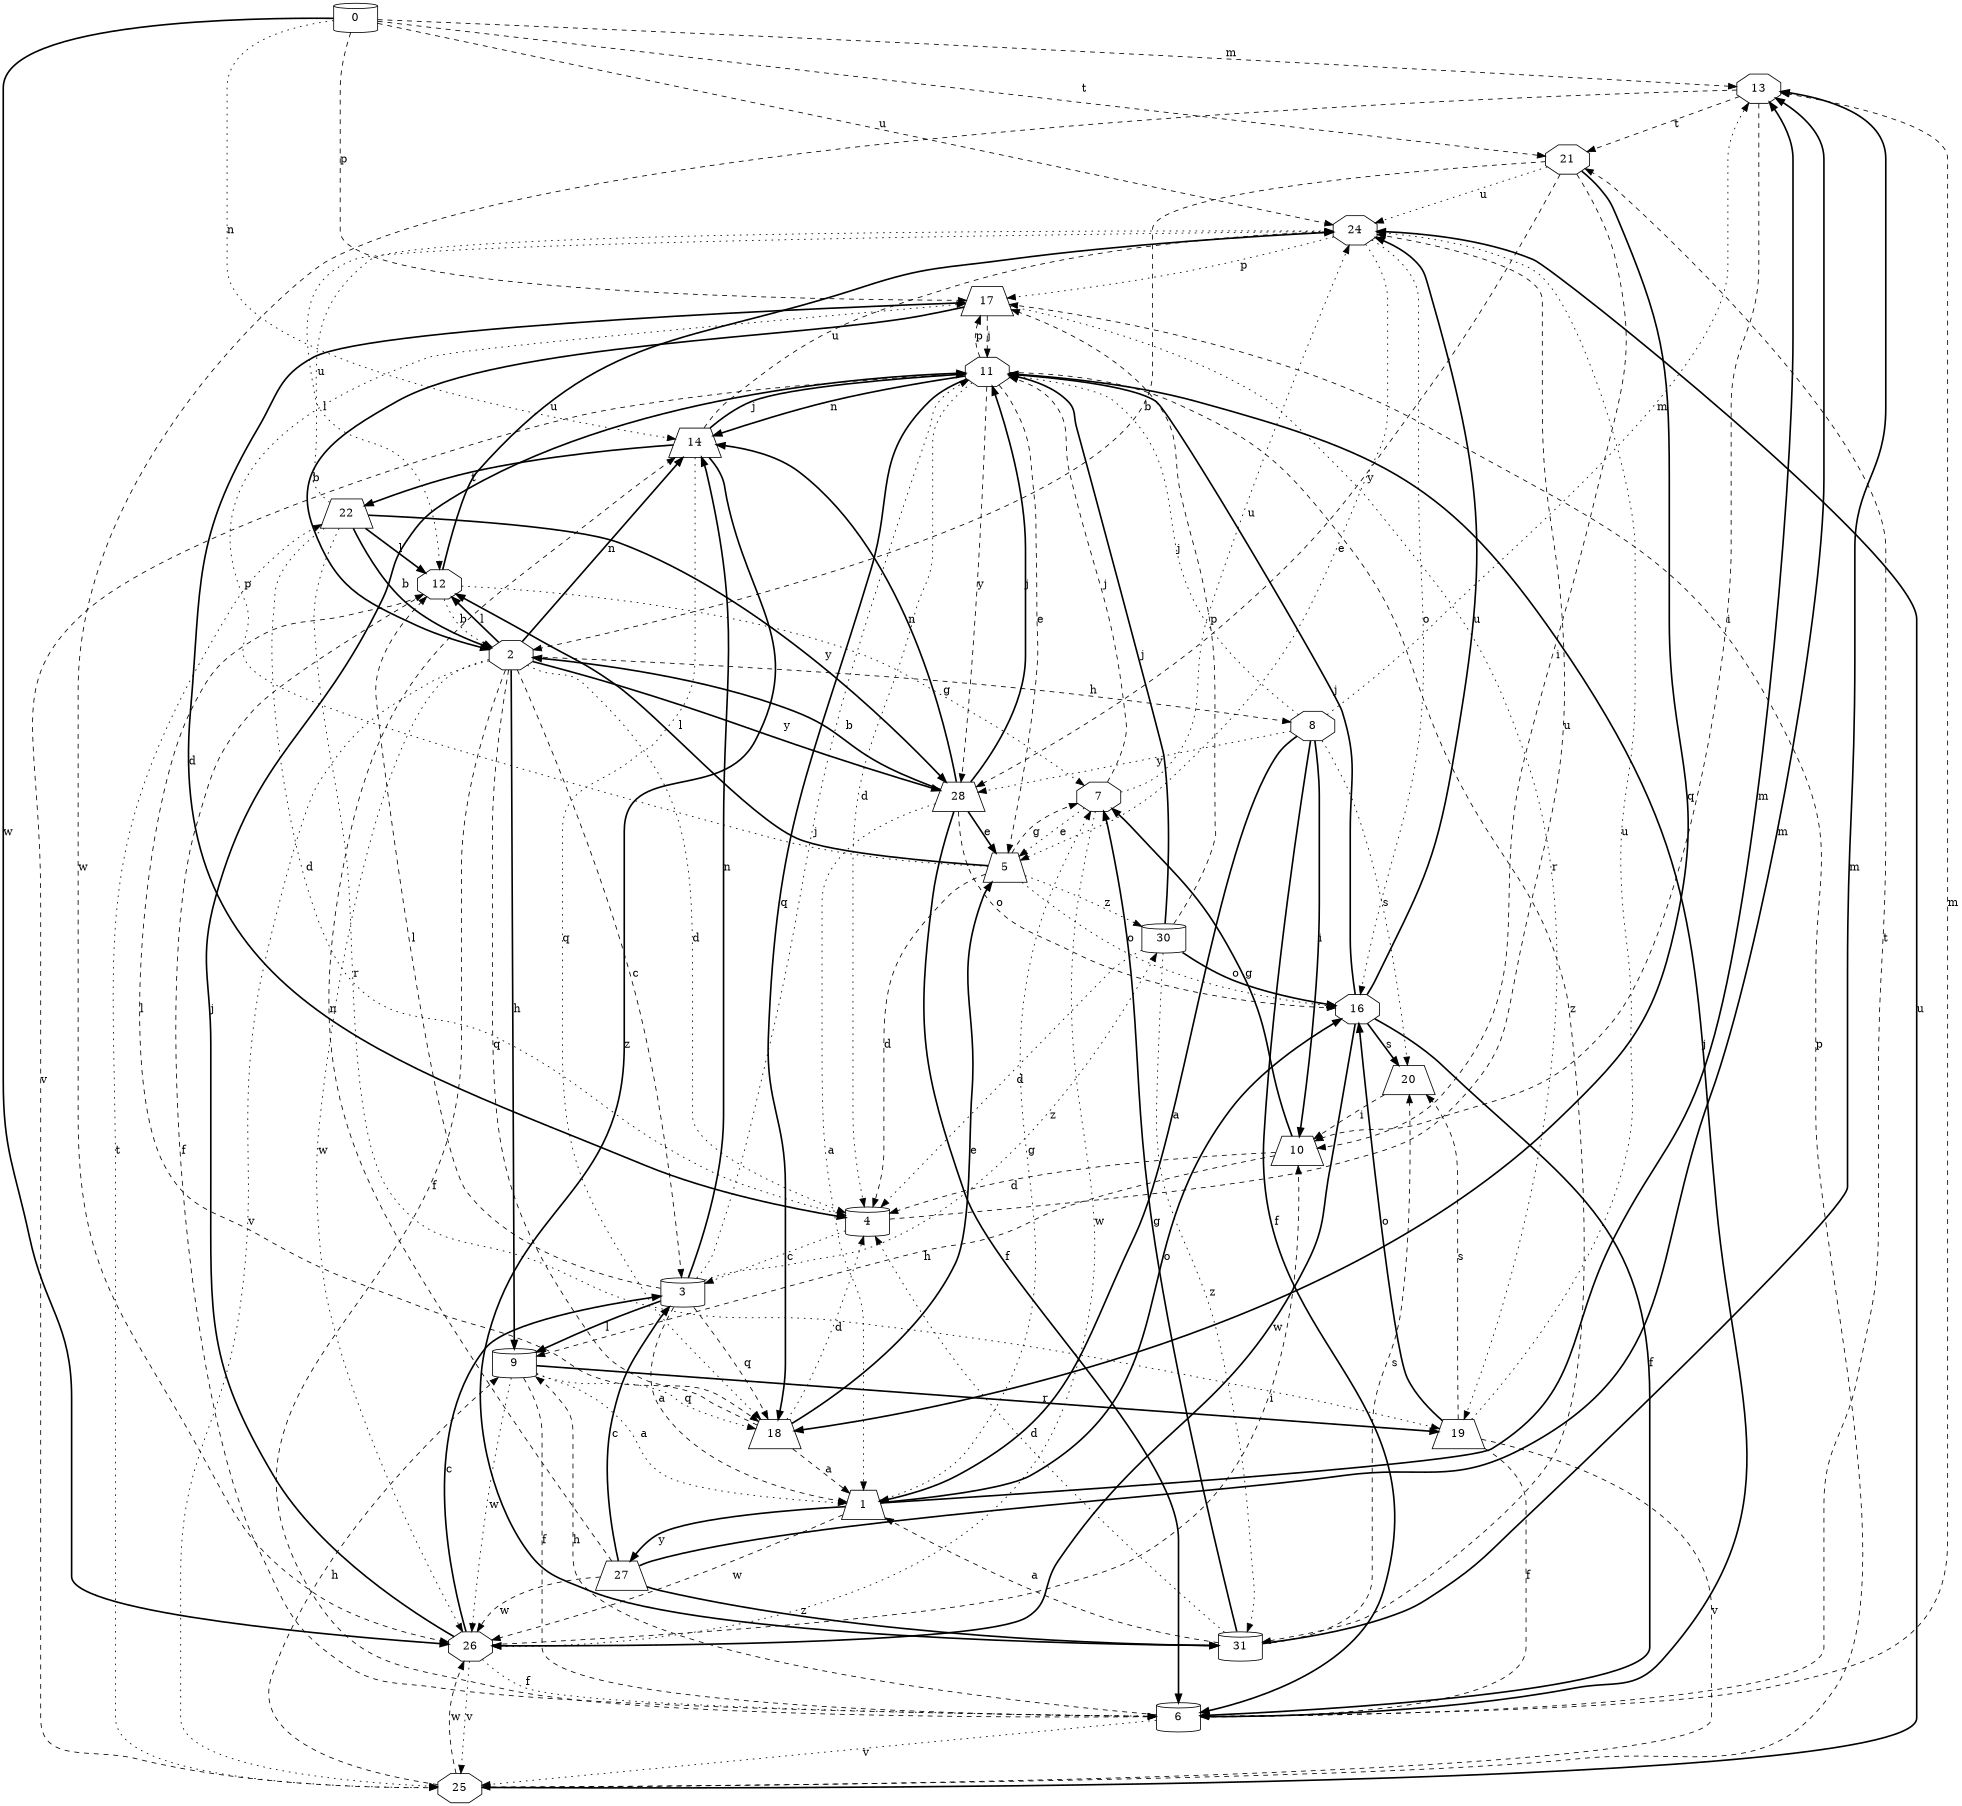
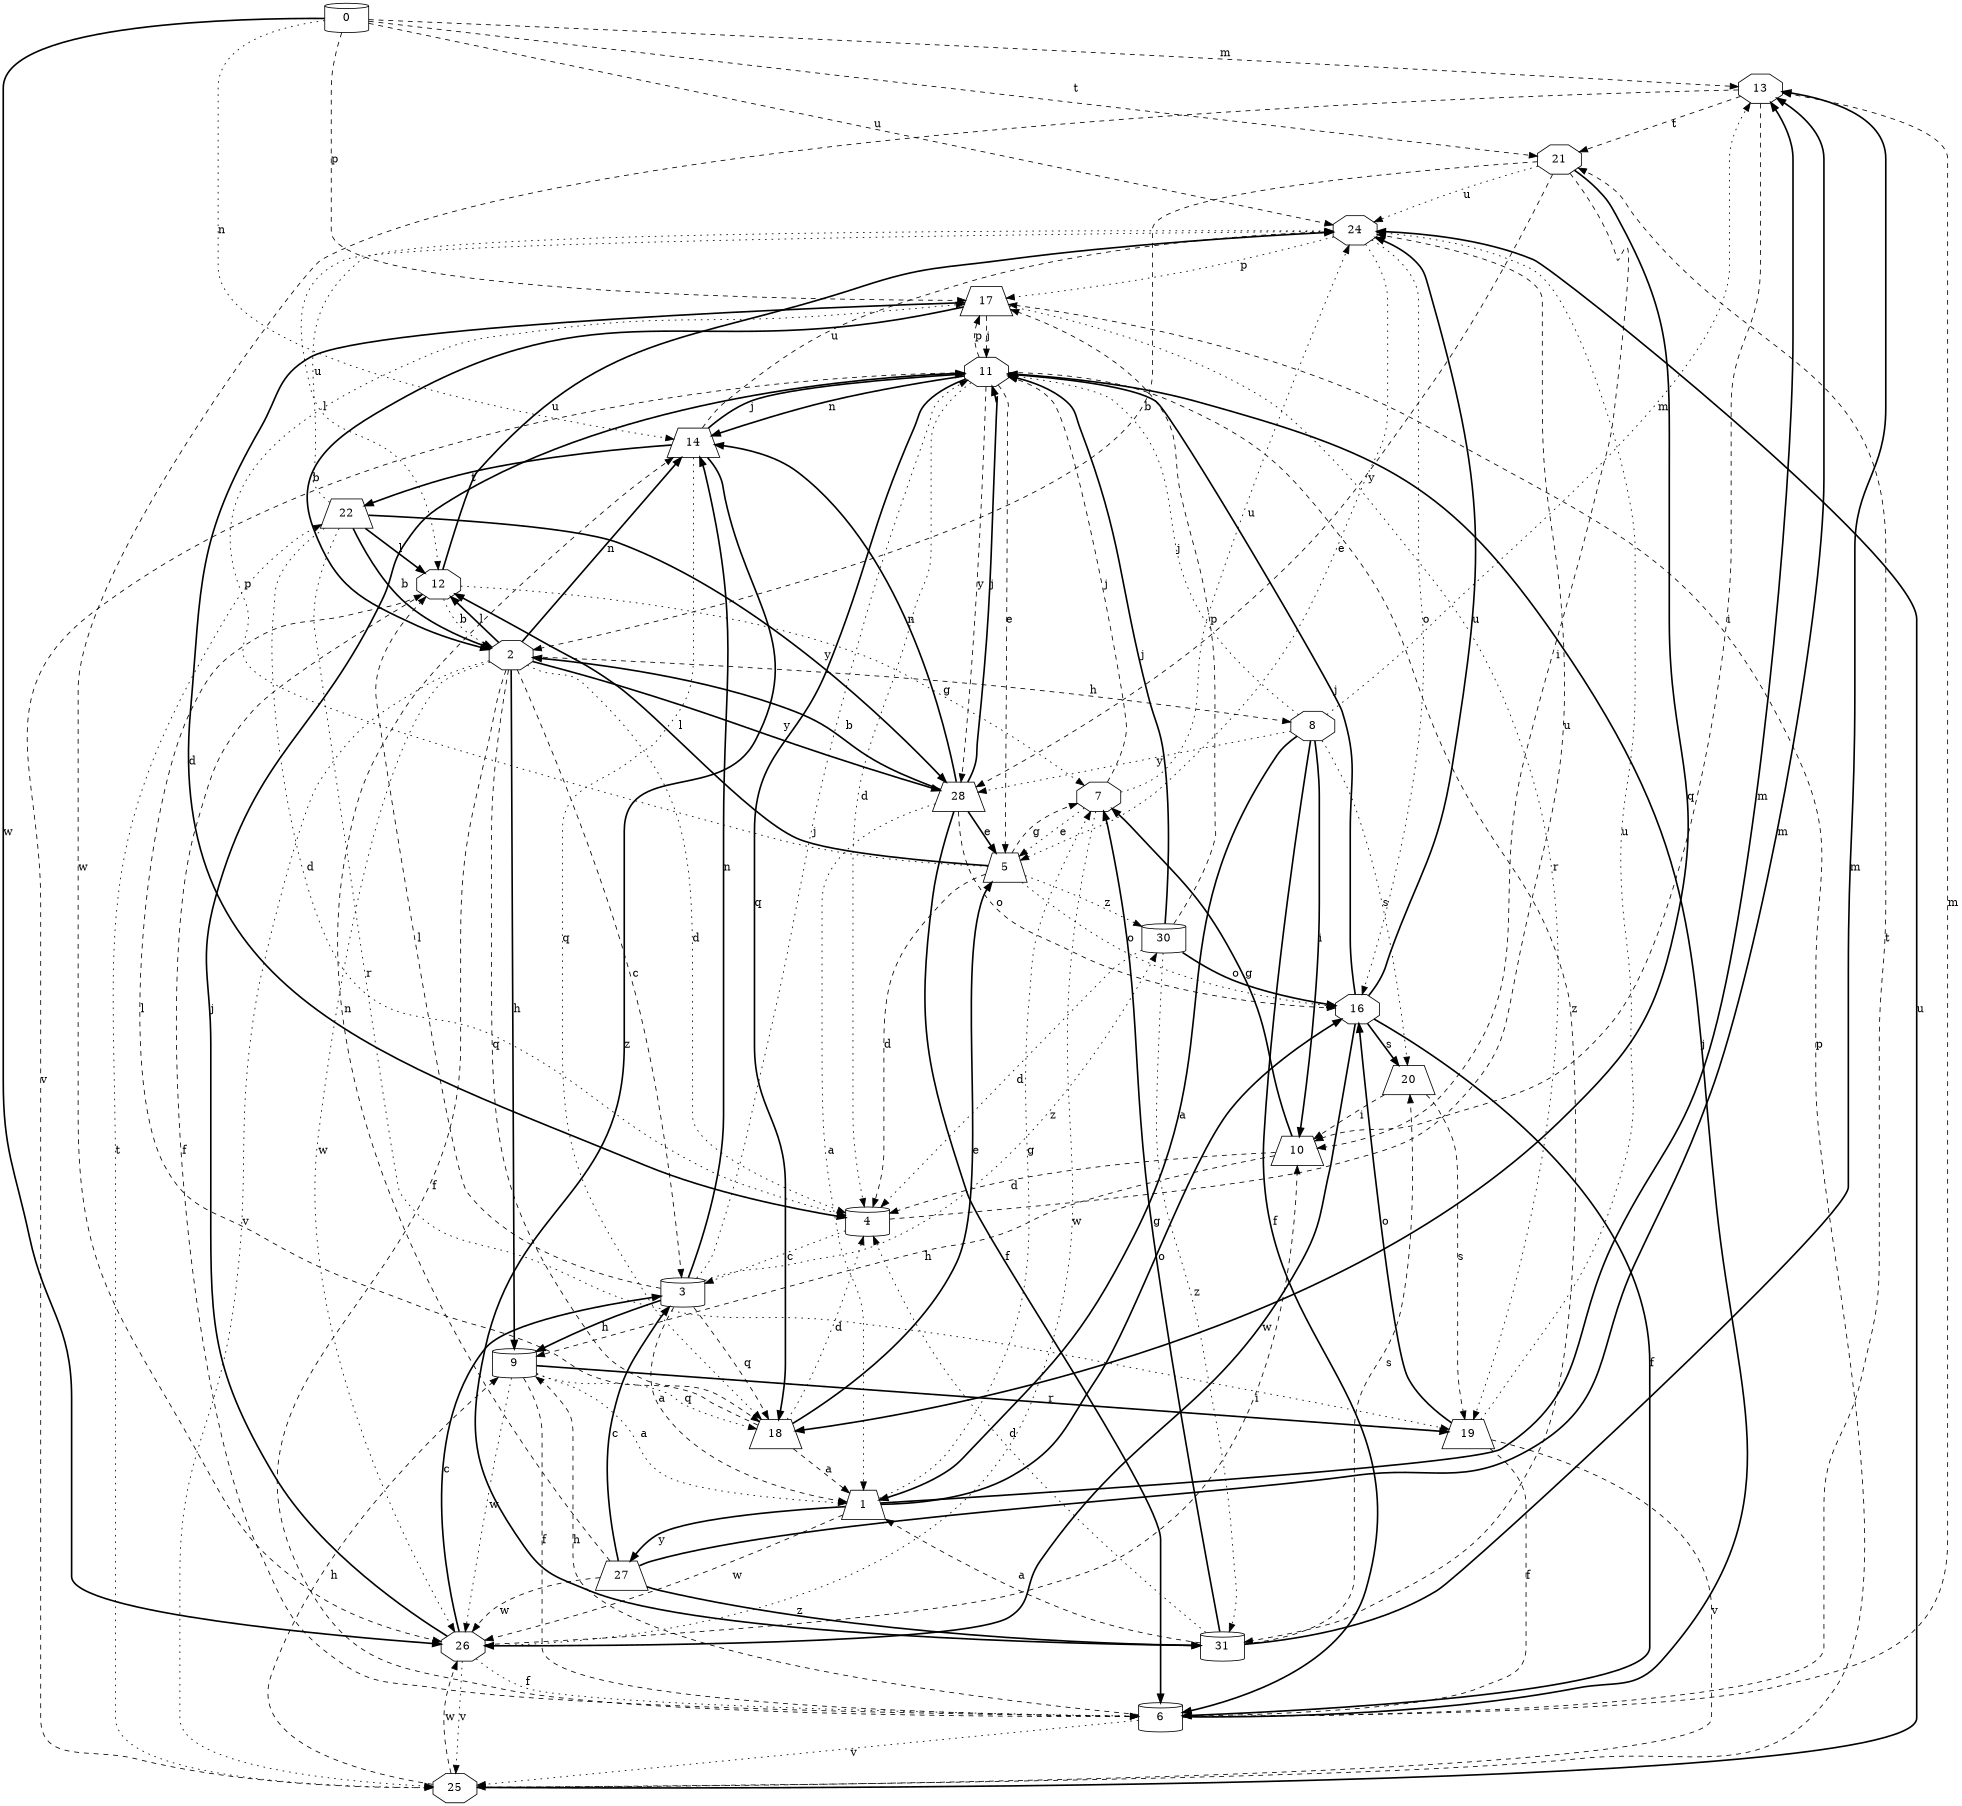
(1458, 1257) -> (1458, 1249)
(608, 1328) -> (606, 1328)
